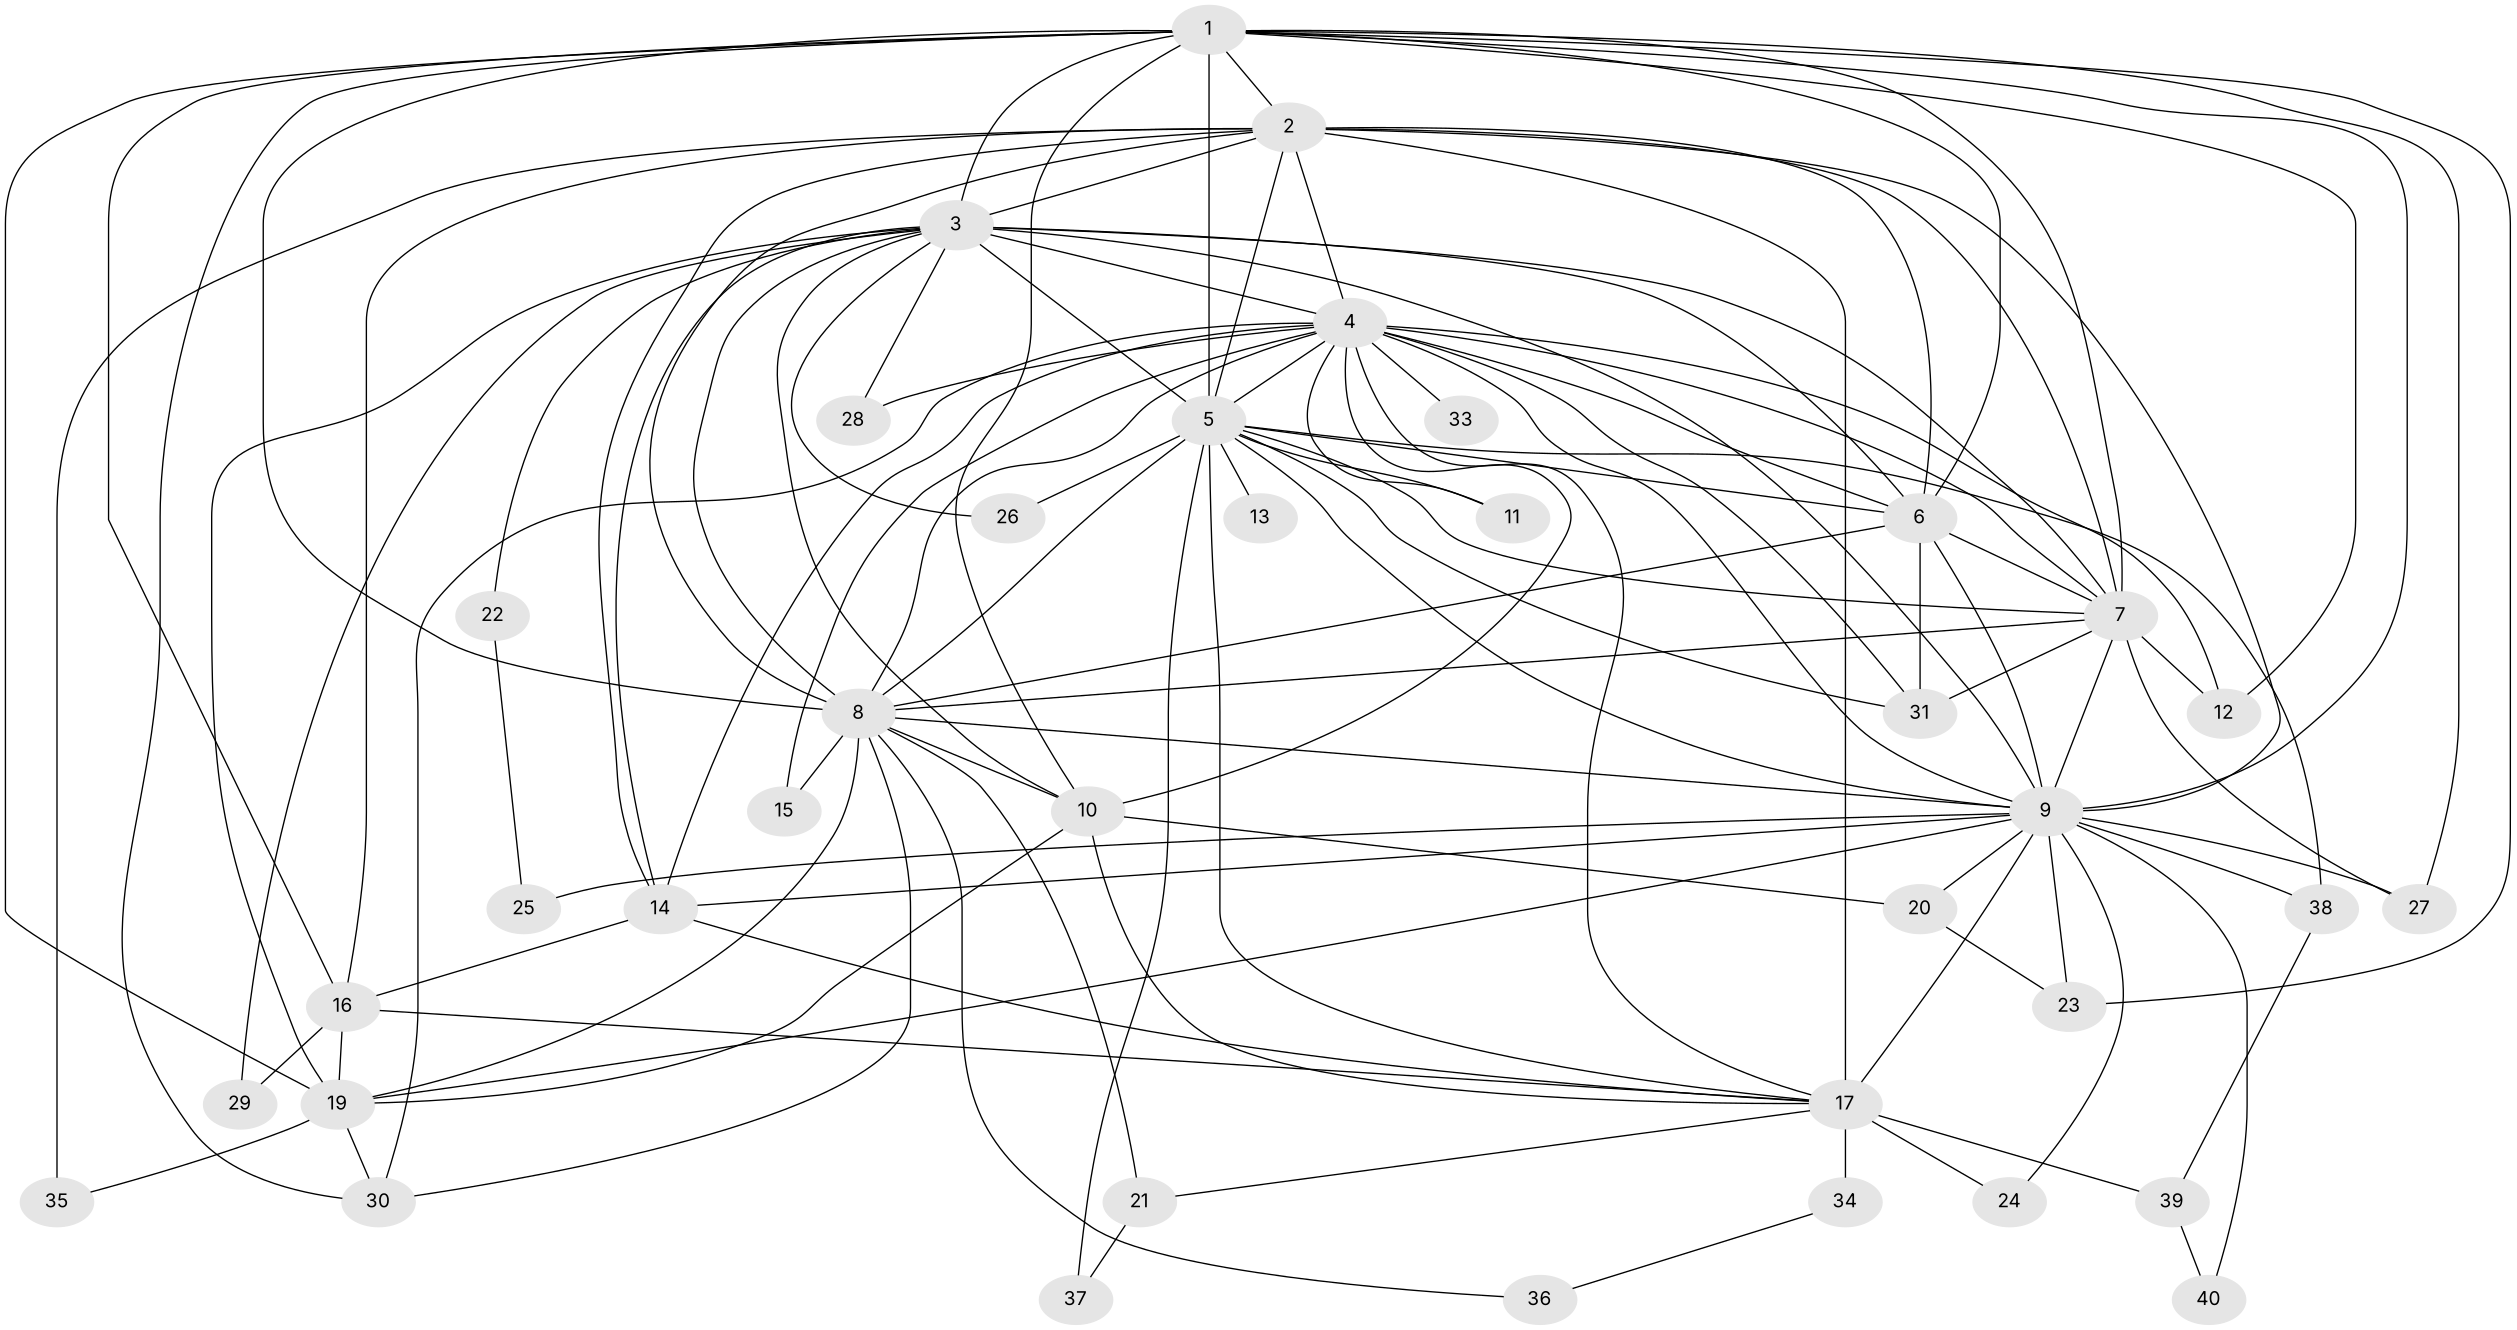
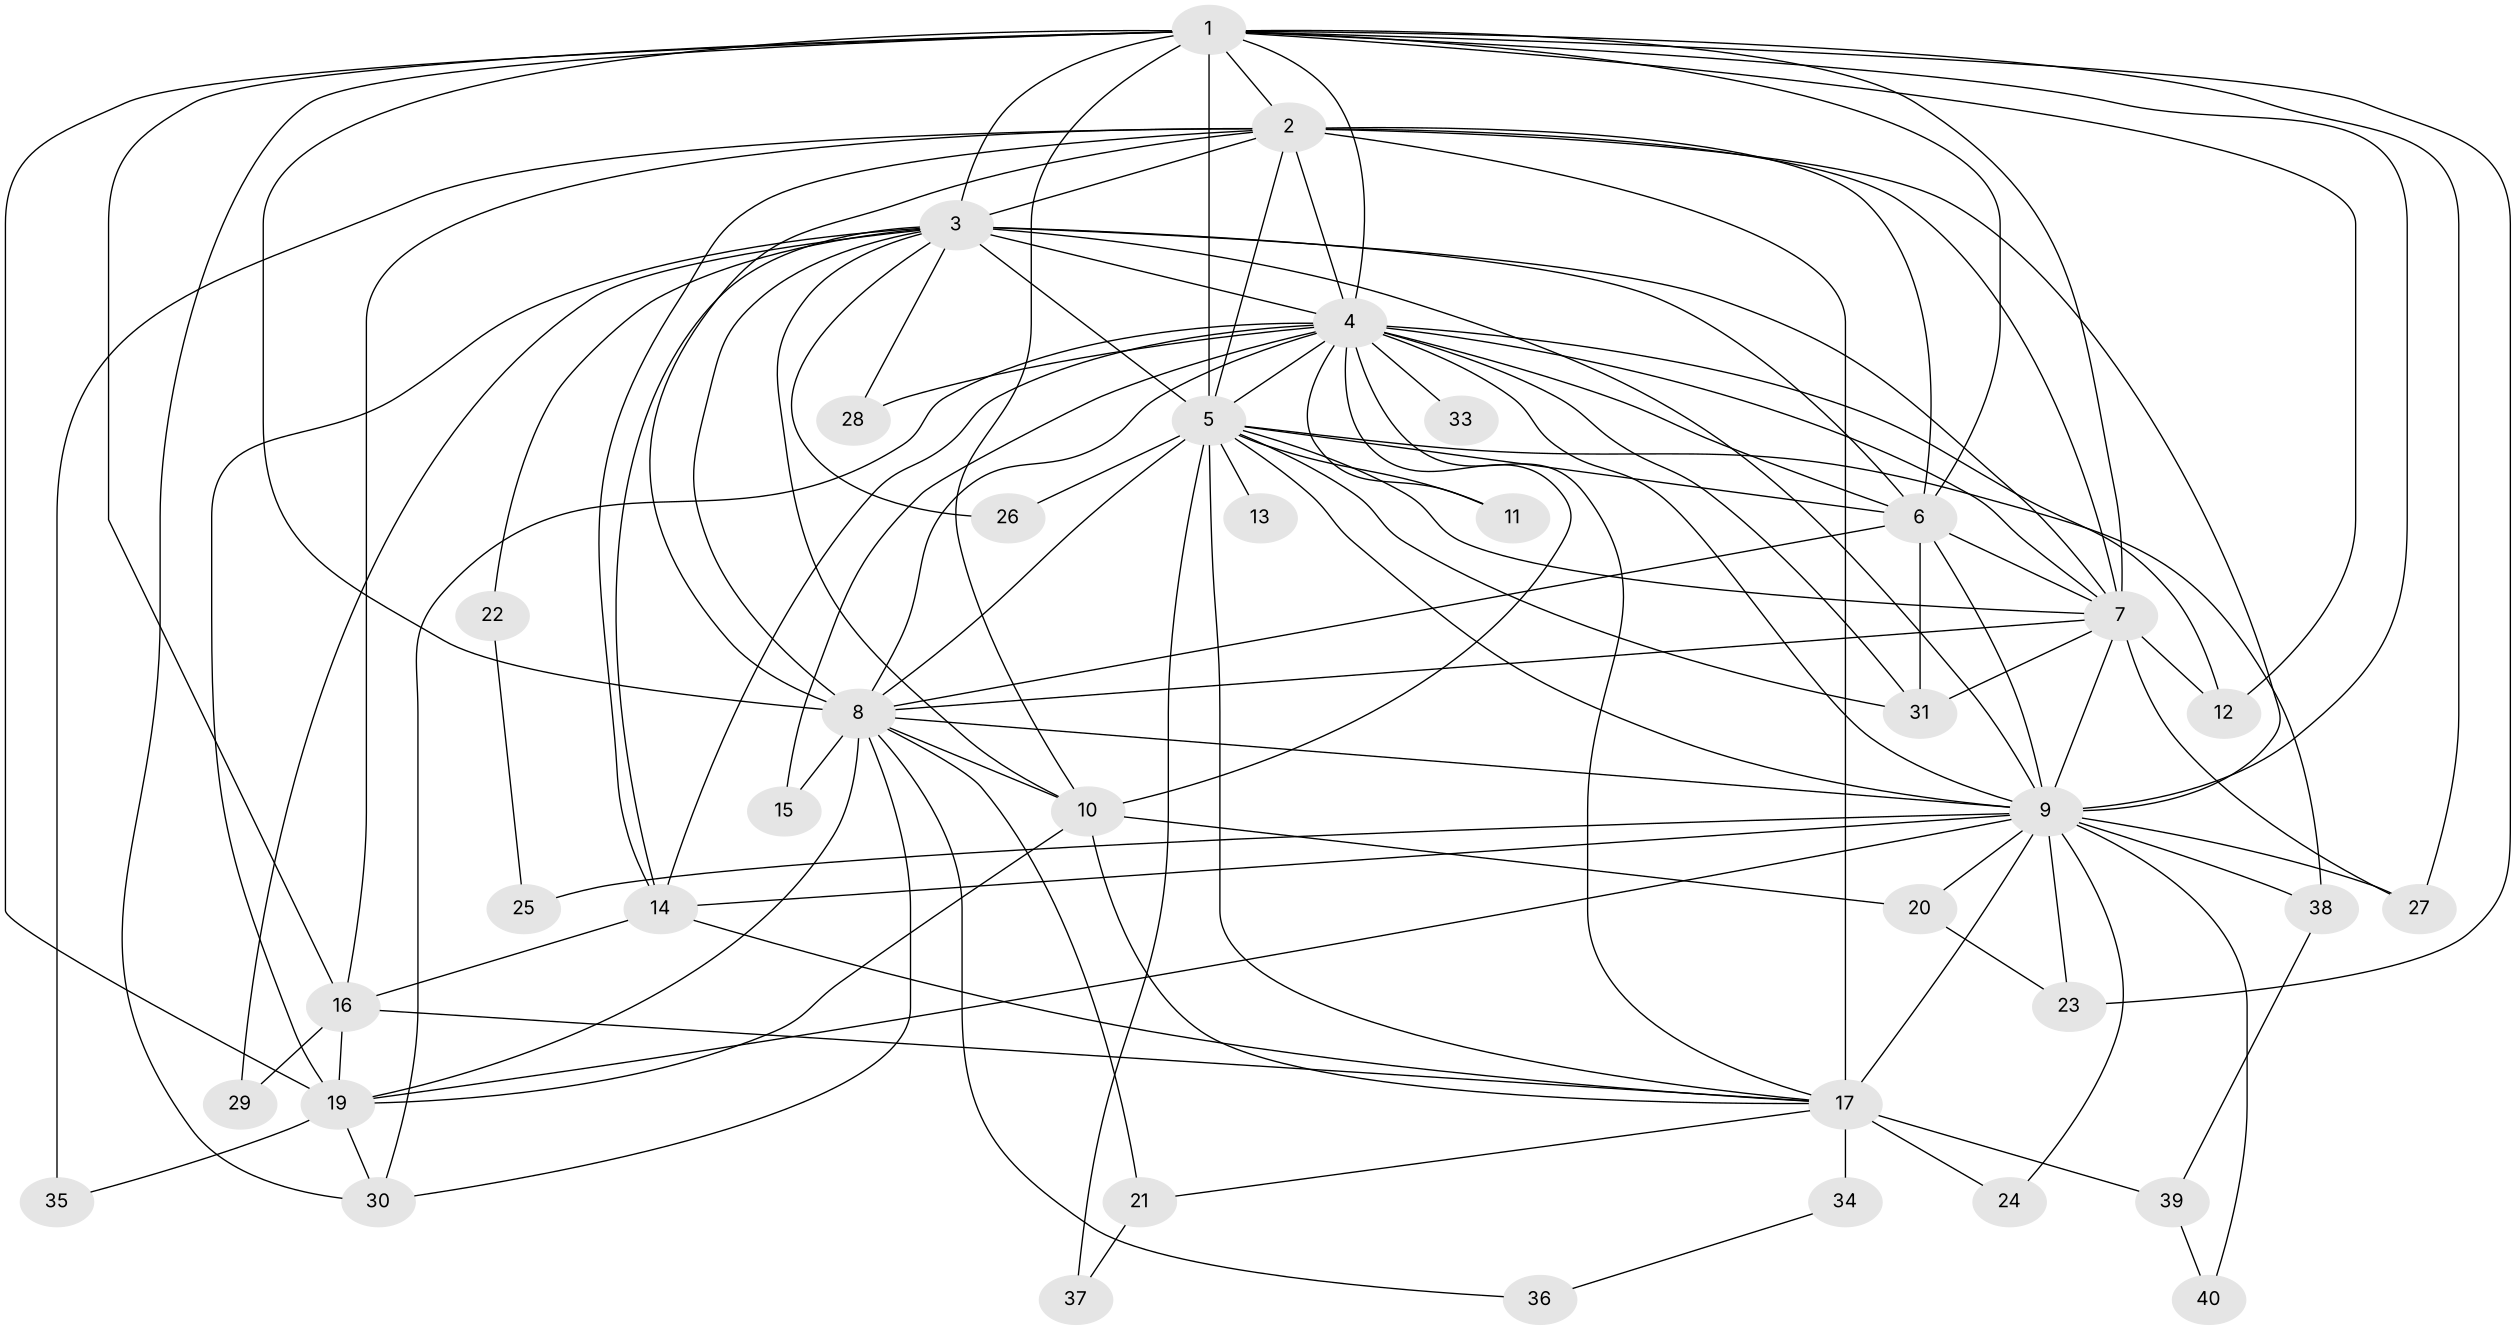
none -> (1357, 149)
